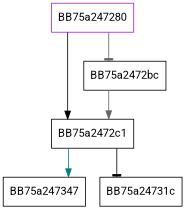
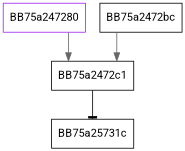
(109, 45) -> none
(68, 72) -> (68, 43)
(44, 192) -> none
(141, 192) -> (93, 134)
